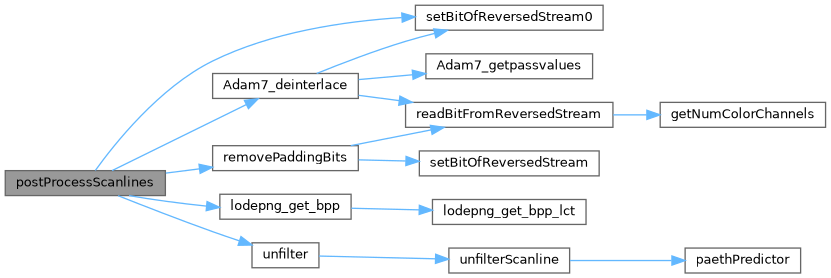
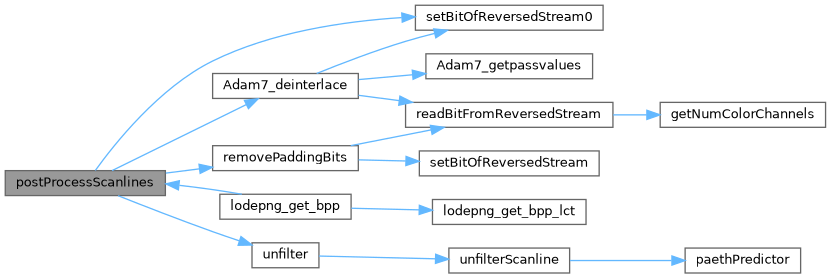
(168, 202) -> (211, 189)
